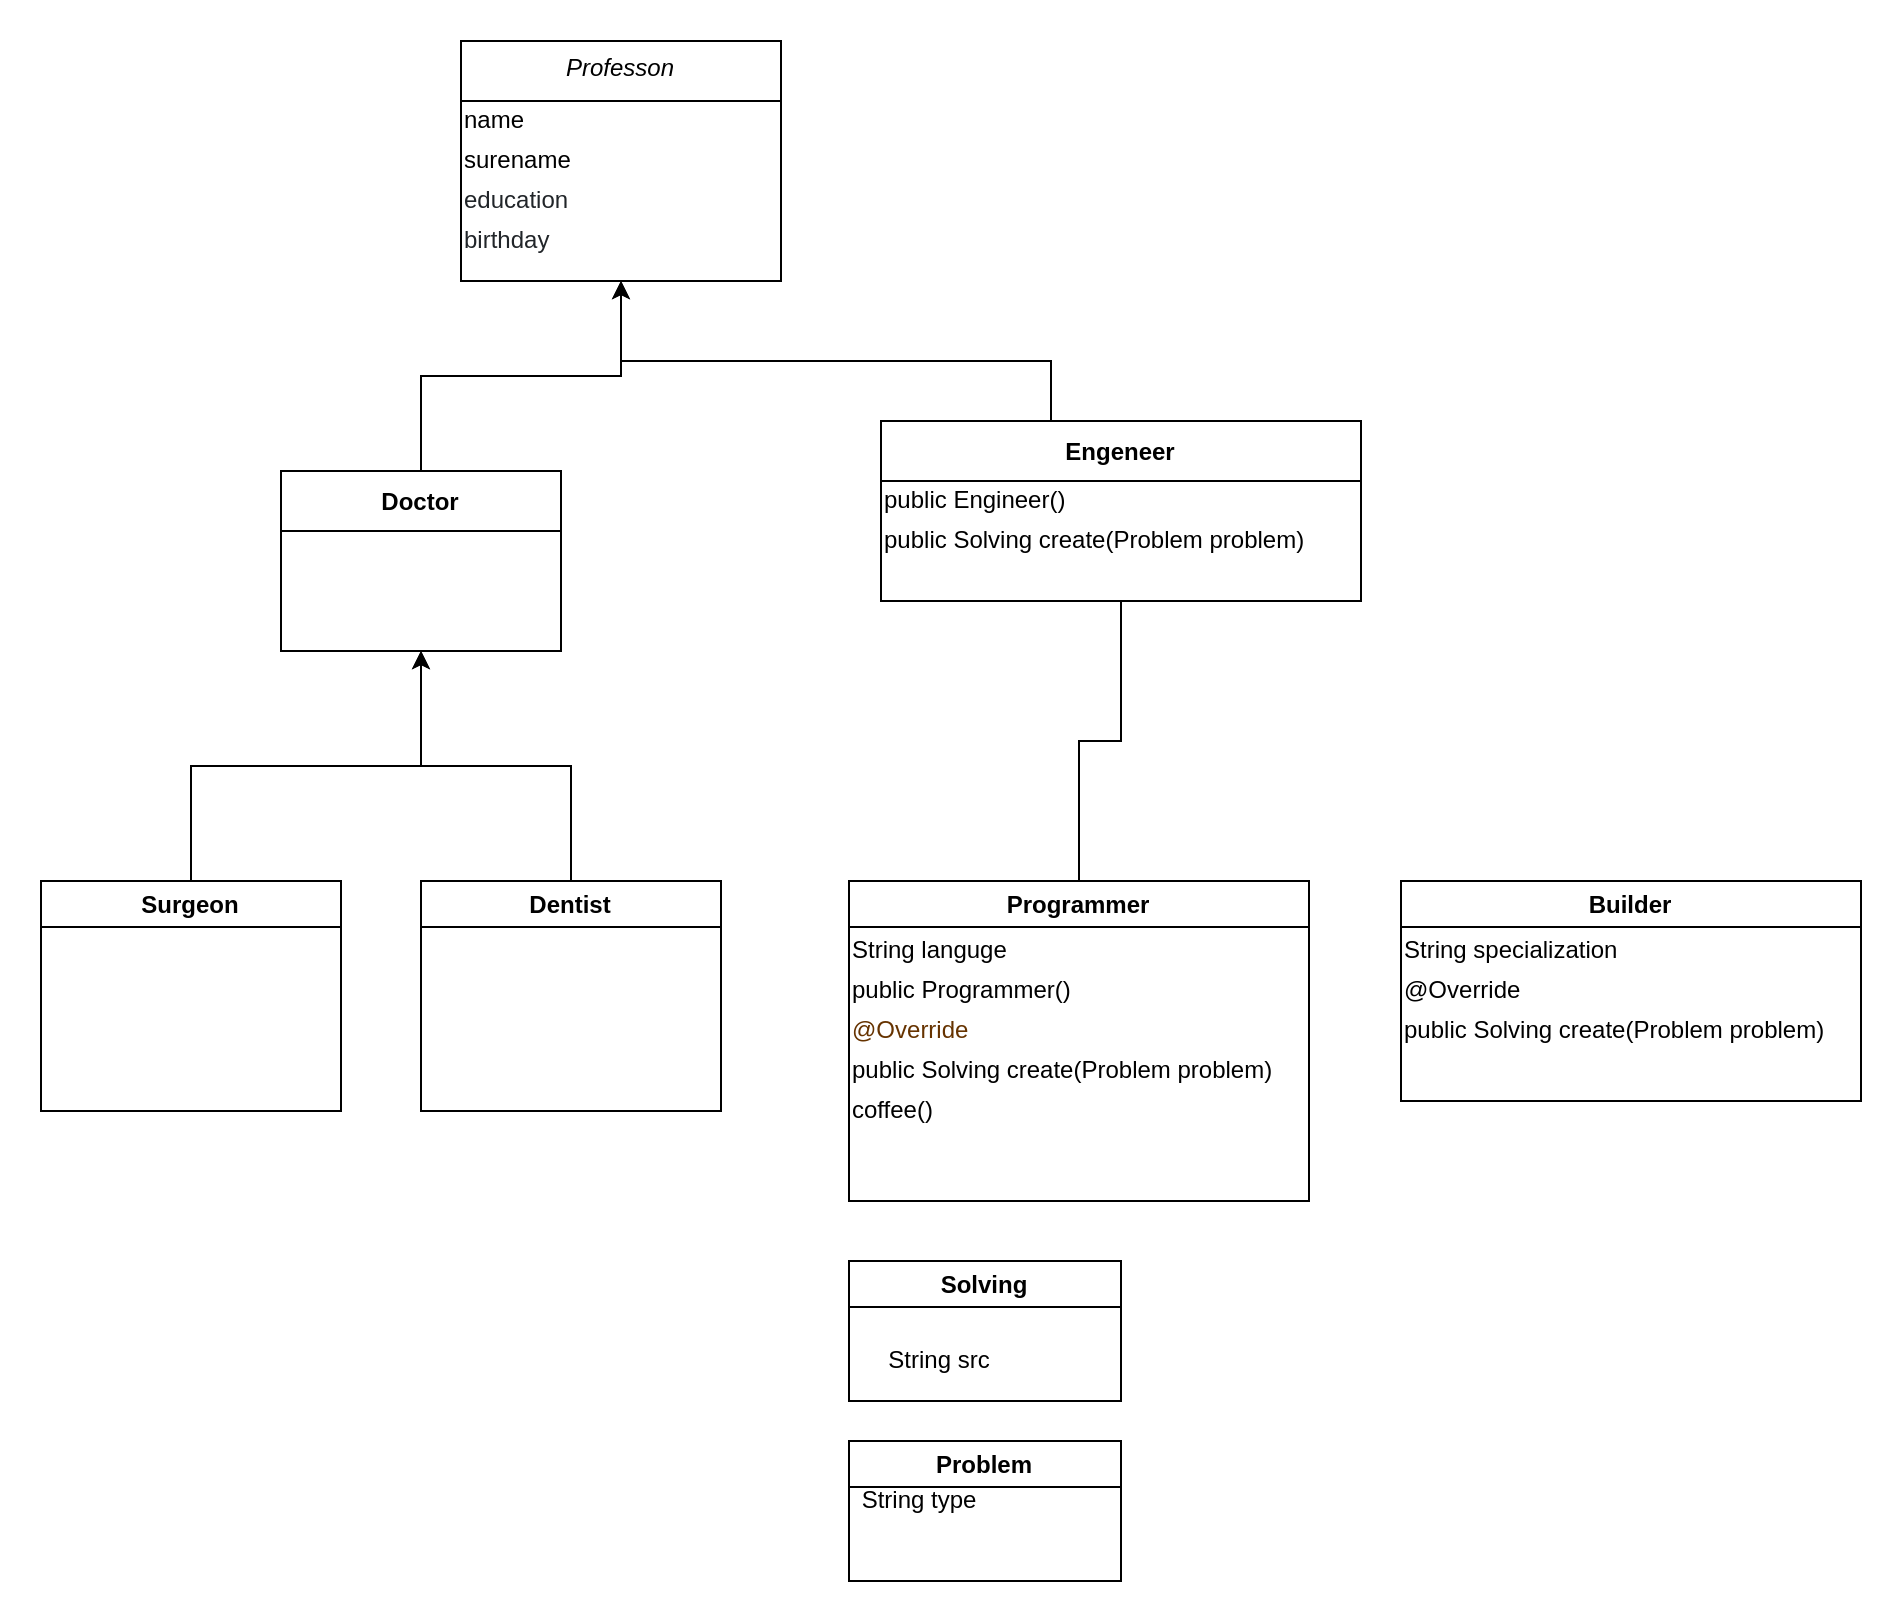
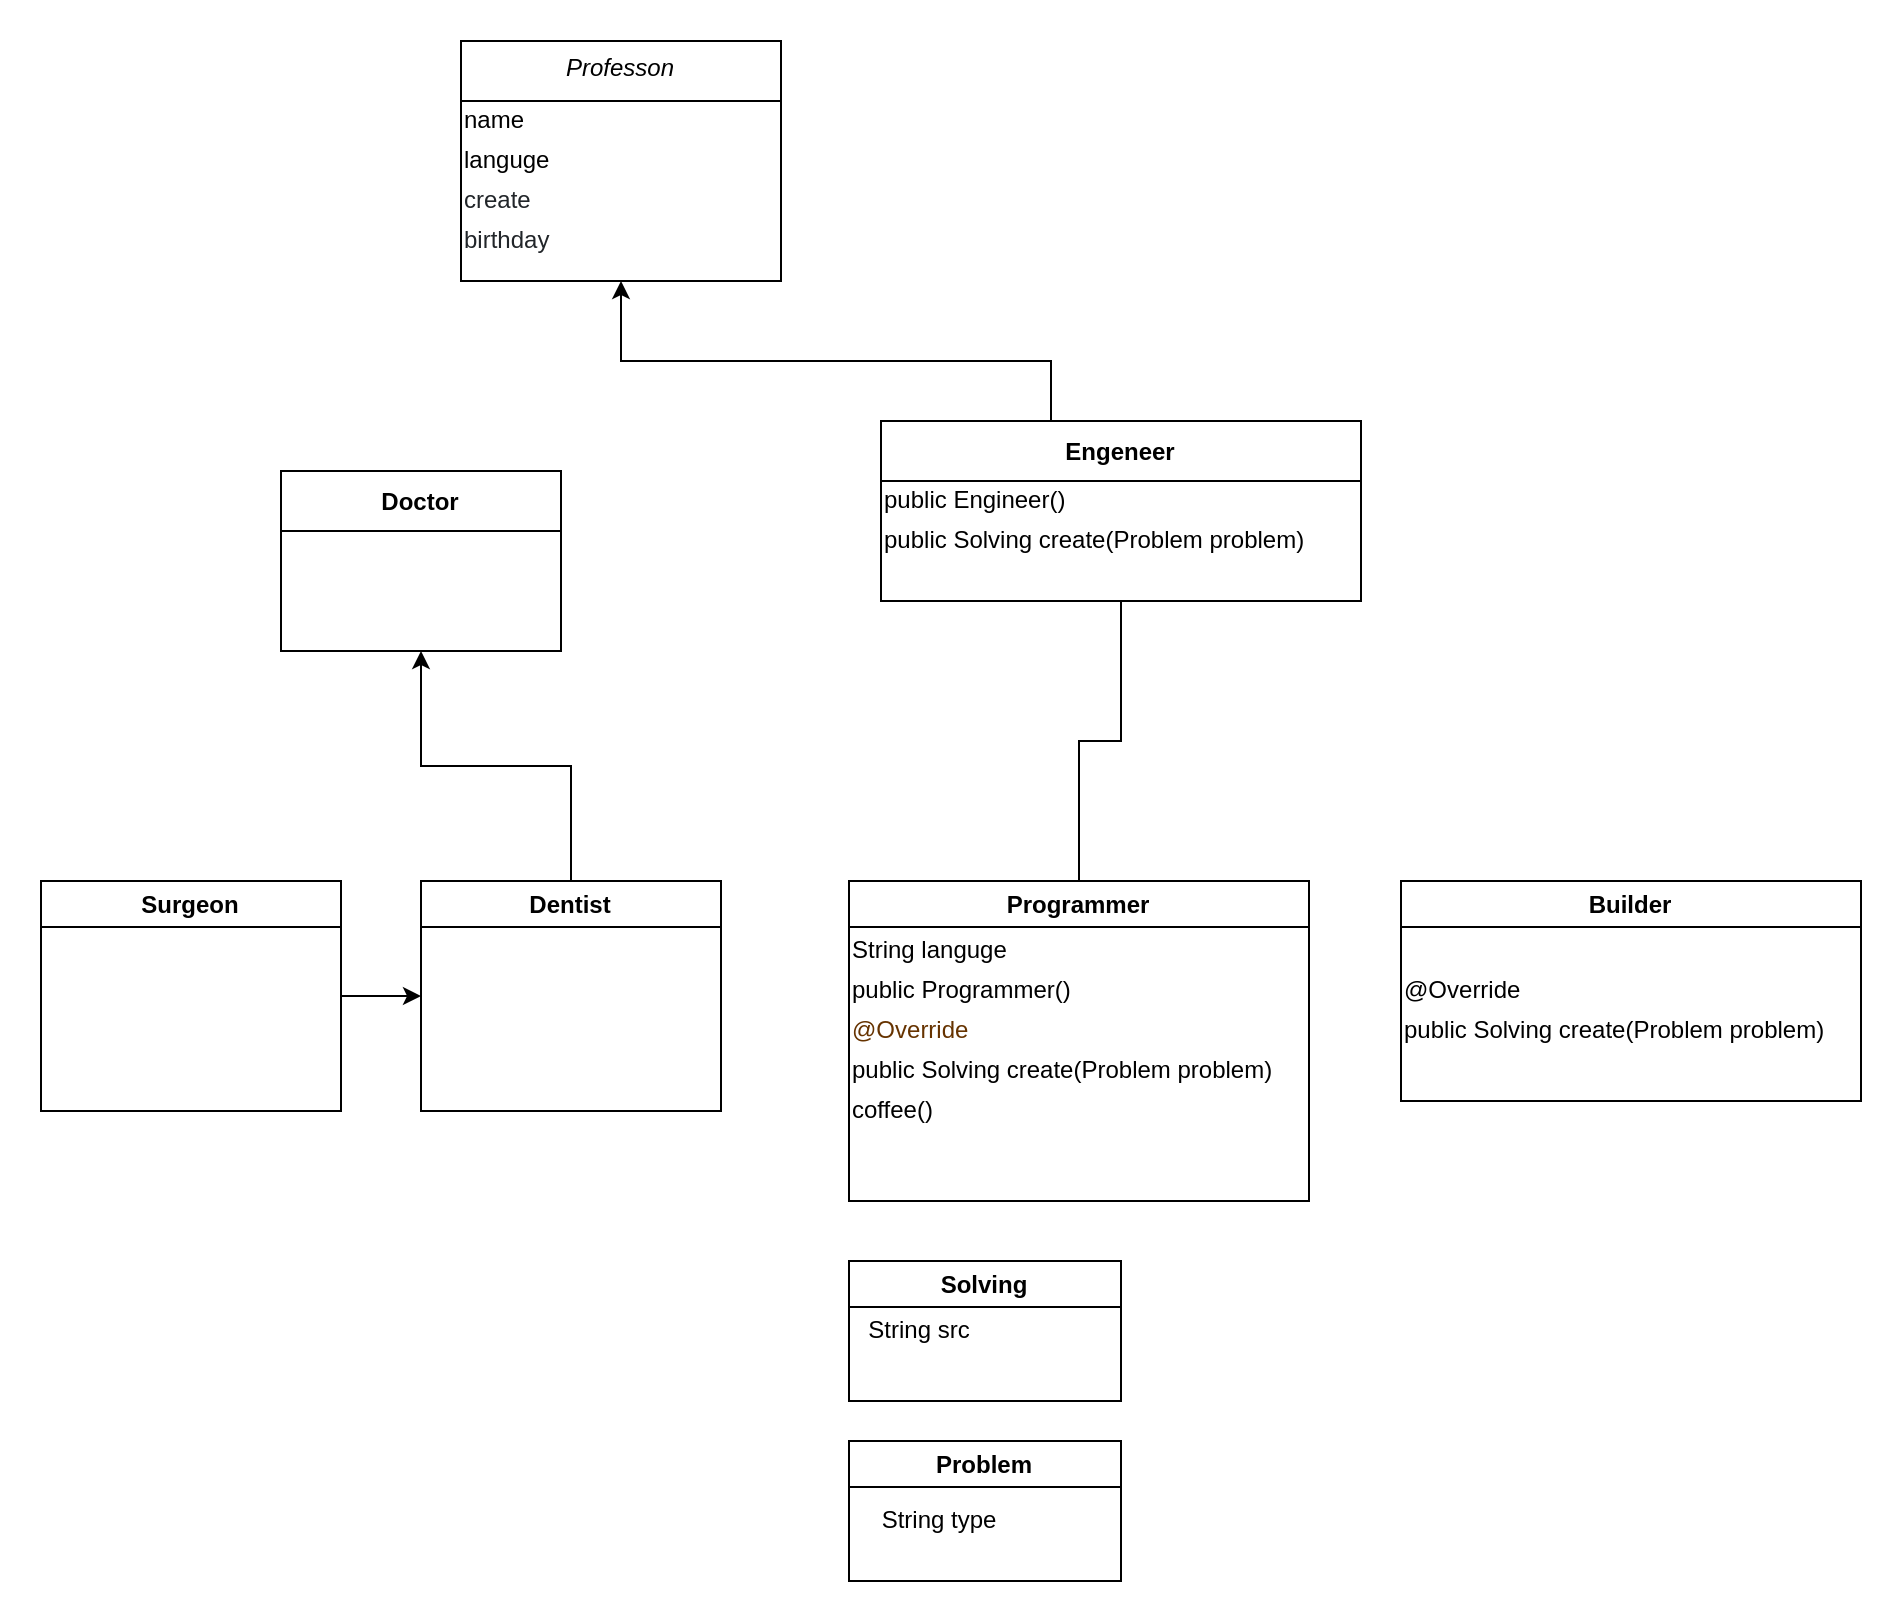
(519, 161) -> (509, 161)
(522, 201) -> (505, 201)
(479, 376) -> none
(246, 766) -> (376, 996)
(1521, 951) -> none
(939, 1361) -> (919, 1331)
(919, 1501) -> (939, 1521)
